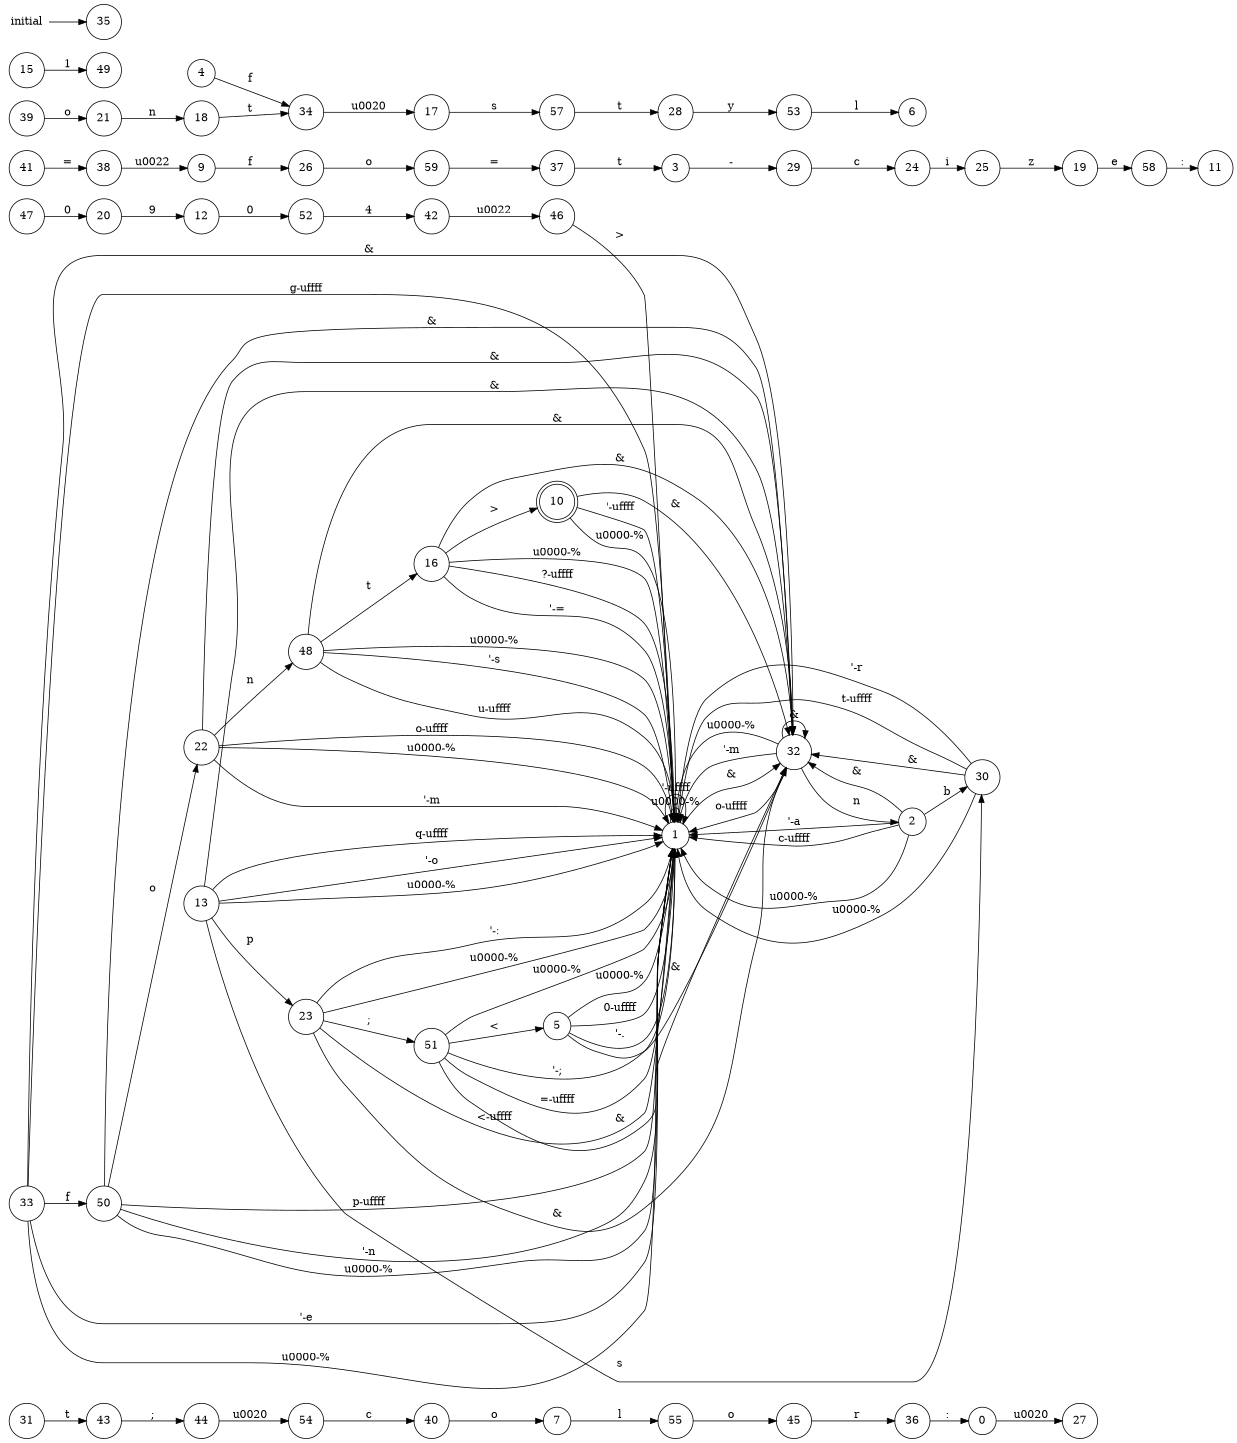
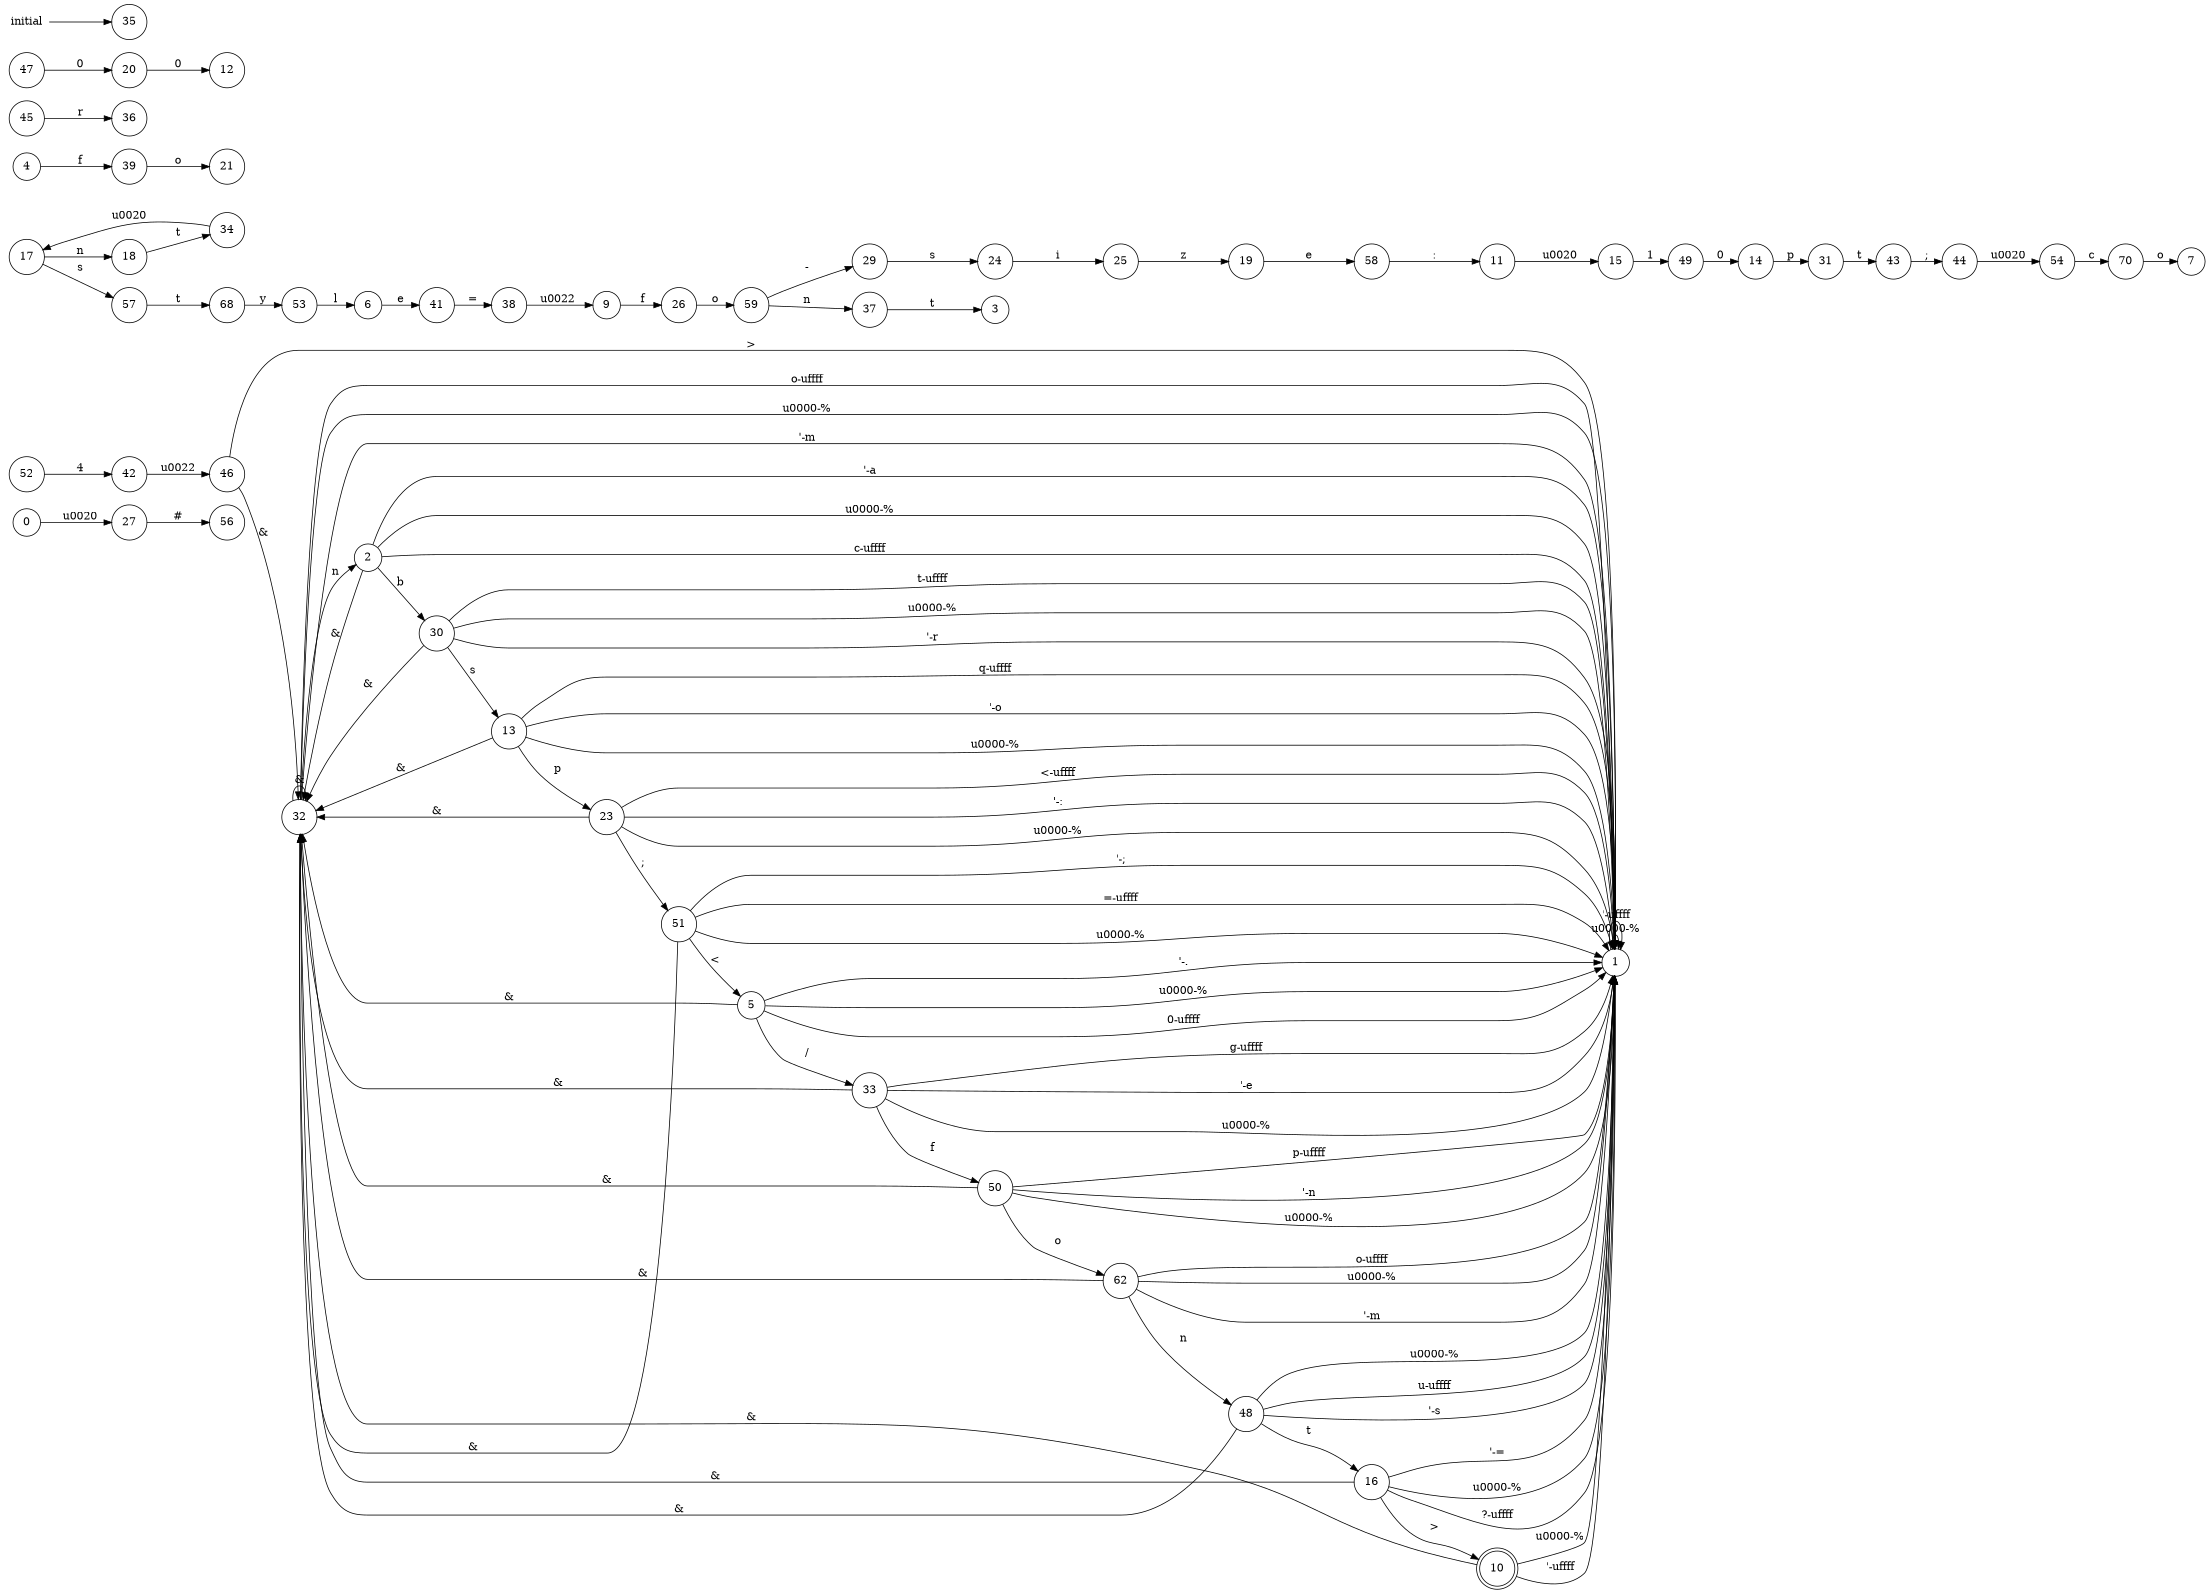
(248, 91) -> (72, 167)
(676, 112) -> (227, 305)
(149, 118) -> (74, 257)
(494, 162) -> (807, 300)
(857, 162) -> (932, 256)
(729, 168) -> (806, 282)
(153, 211) -> (178, 65)
(250, 216) -> none
none -> (1553, 262)
none -> (1756, 262)
none -> (397, 305)
none -> (227, 523)
(201, 747) -> (1121, 1281)
(724, 790) -> (282, 637)
none -> (791, 1063)
(737, 1382) -> (471, 679)
(432, 1421) -> (2126, 262)
(676, 1421) -> none
(945, 1421) -> none
